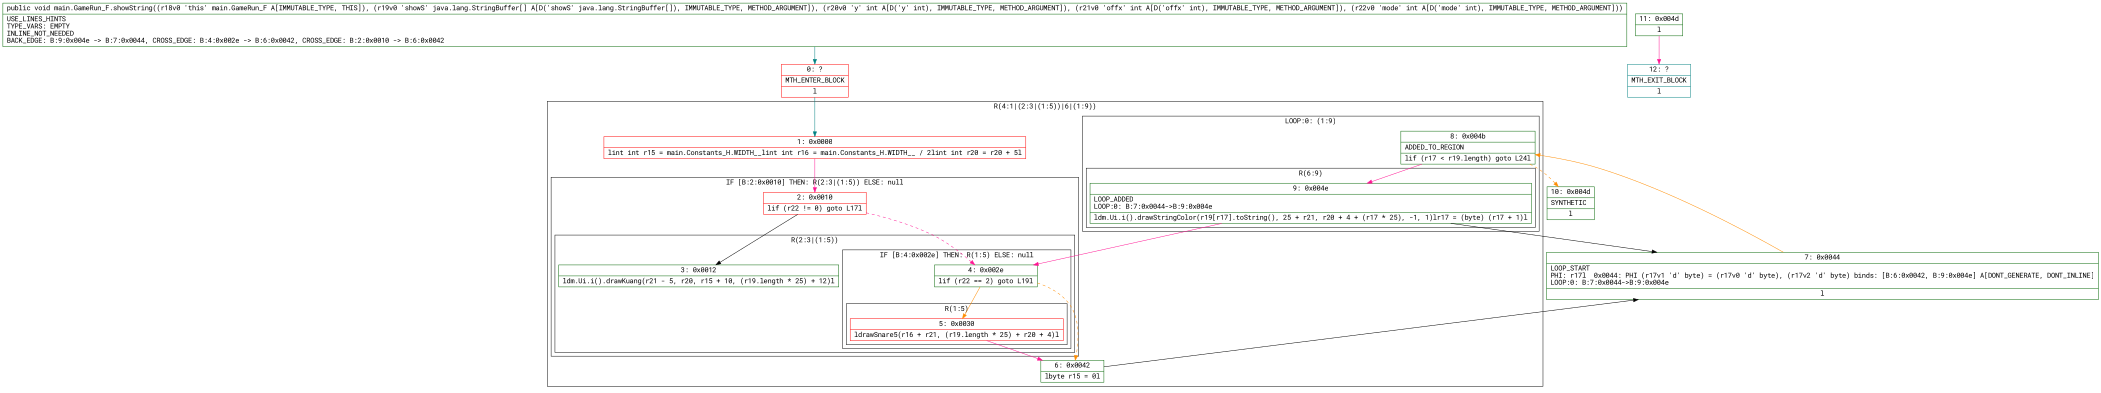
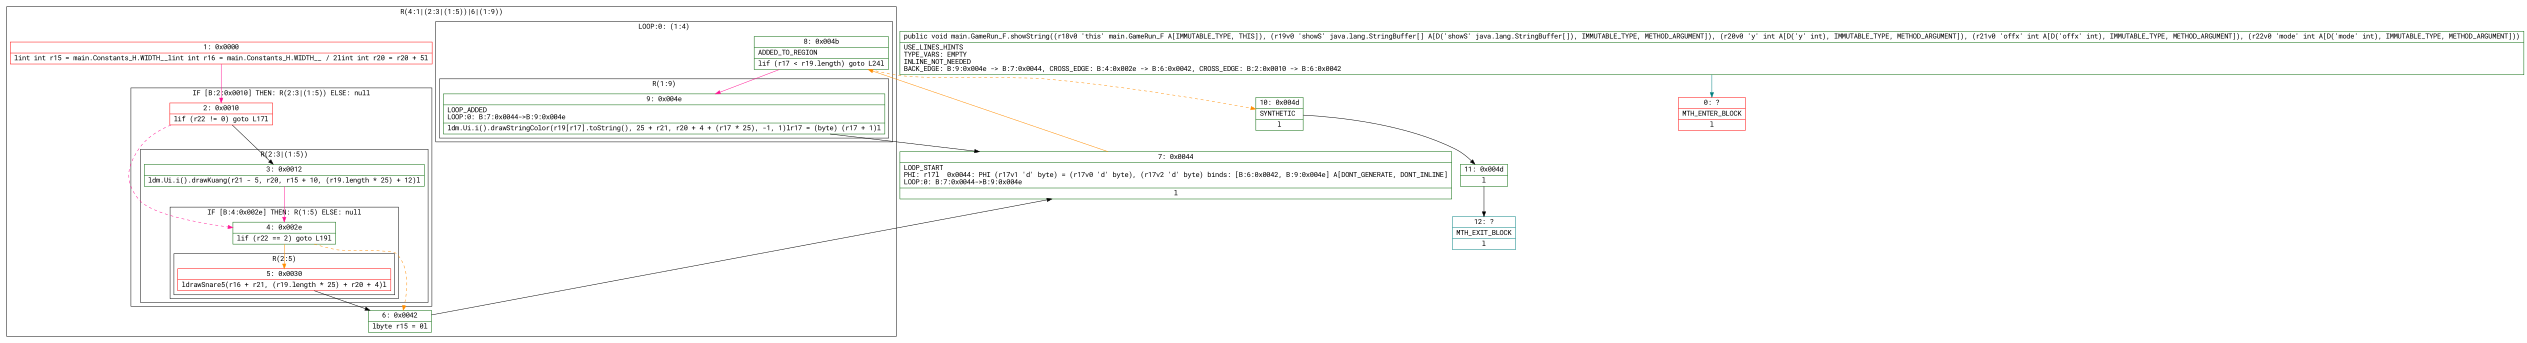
(1659, 48) -> (1484, 199)
(815, 115) -> none
(1311, 122) -> (664, 27)
none -> (1391, 127)
(1311, 174) -> (664, 84)
(1130, 244) -> (284, 202)
(957, 309) -> (284, 259)
(1012, 350) -> (340, 300)
